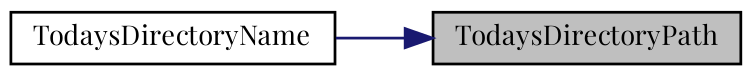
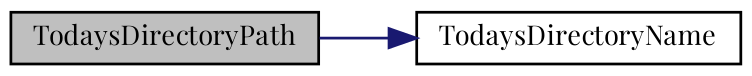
(370, 38) -> (354, 38)
